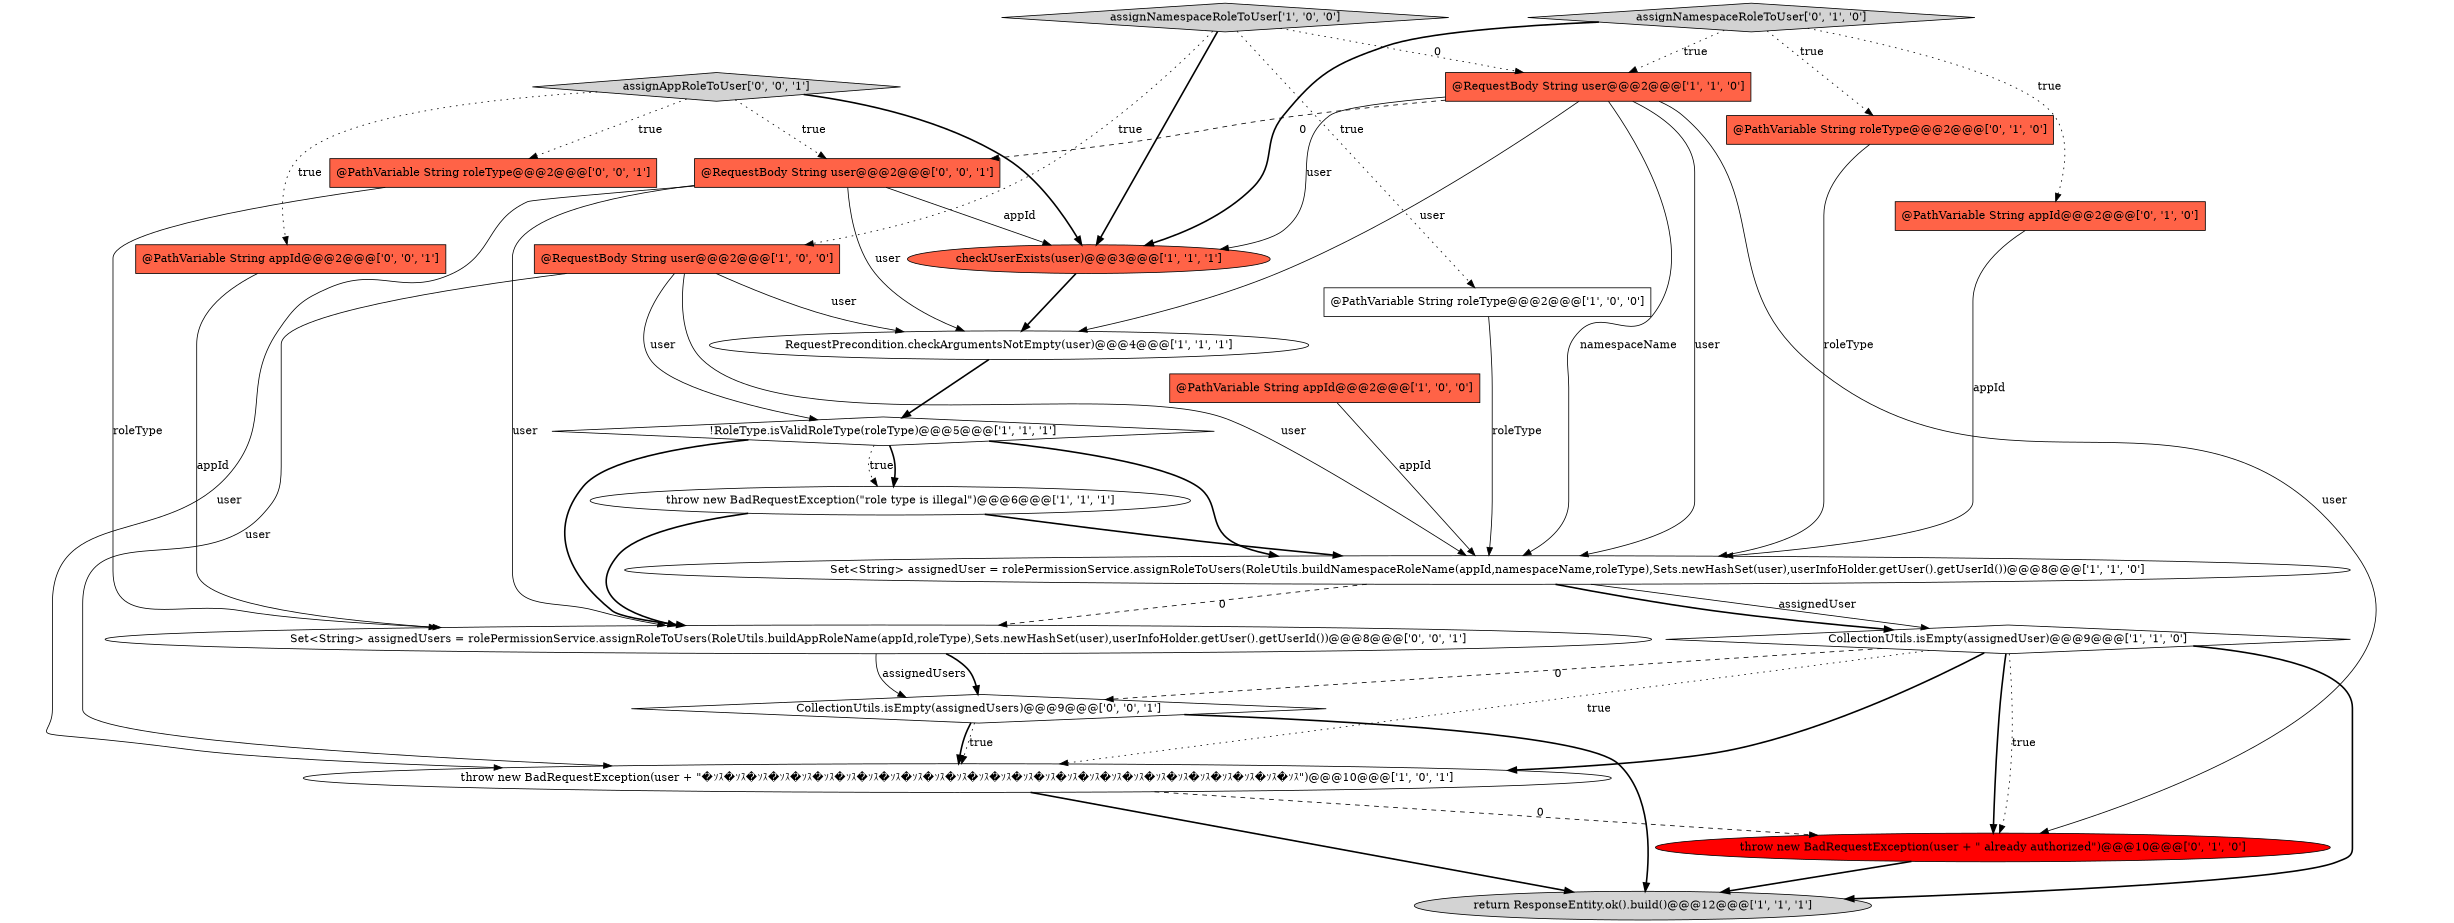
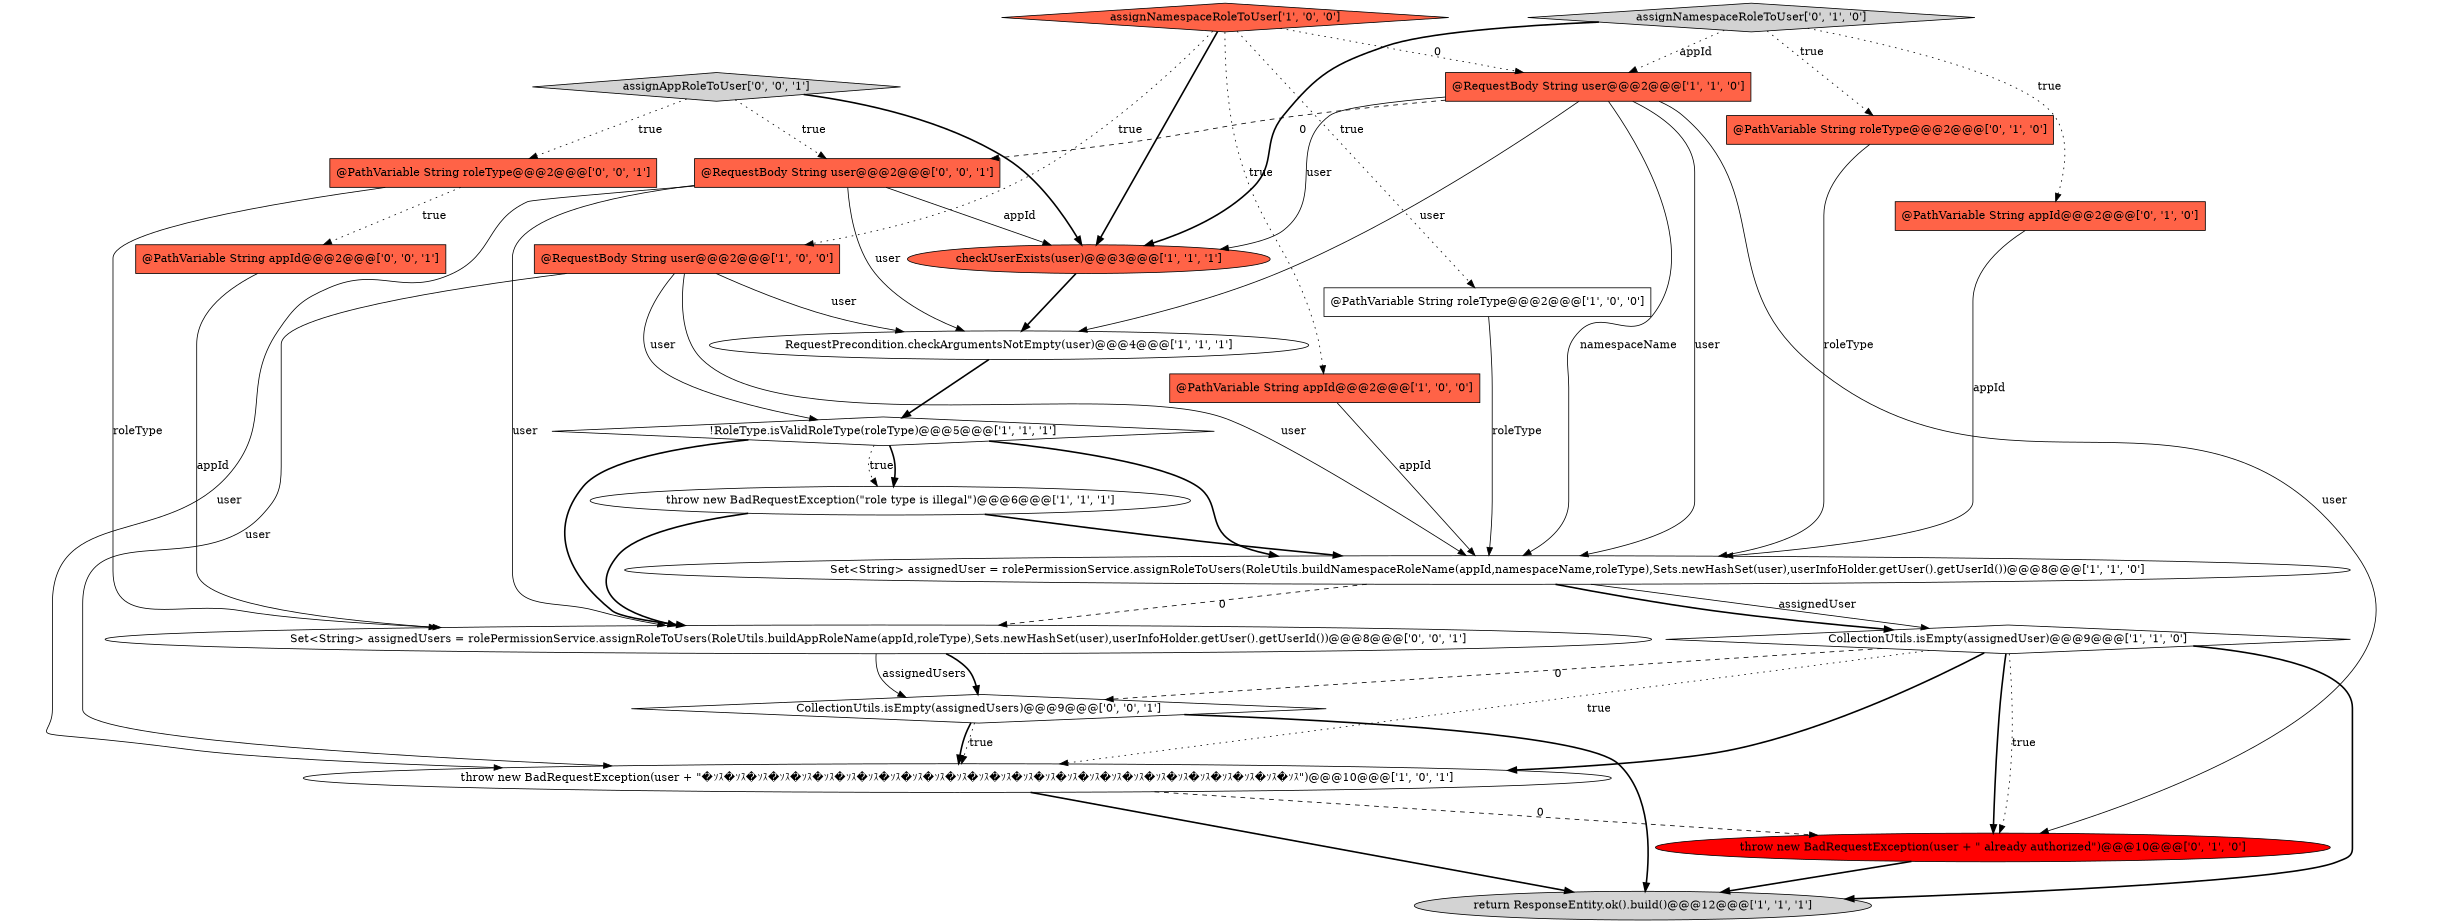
(1225, 18) -> (1225, 18)
(1696, 52) -> (1696, 52)
(403, 116) -> (396, 214)
none -> (1257, 204)
